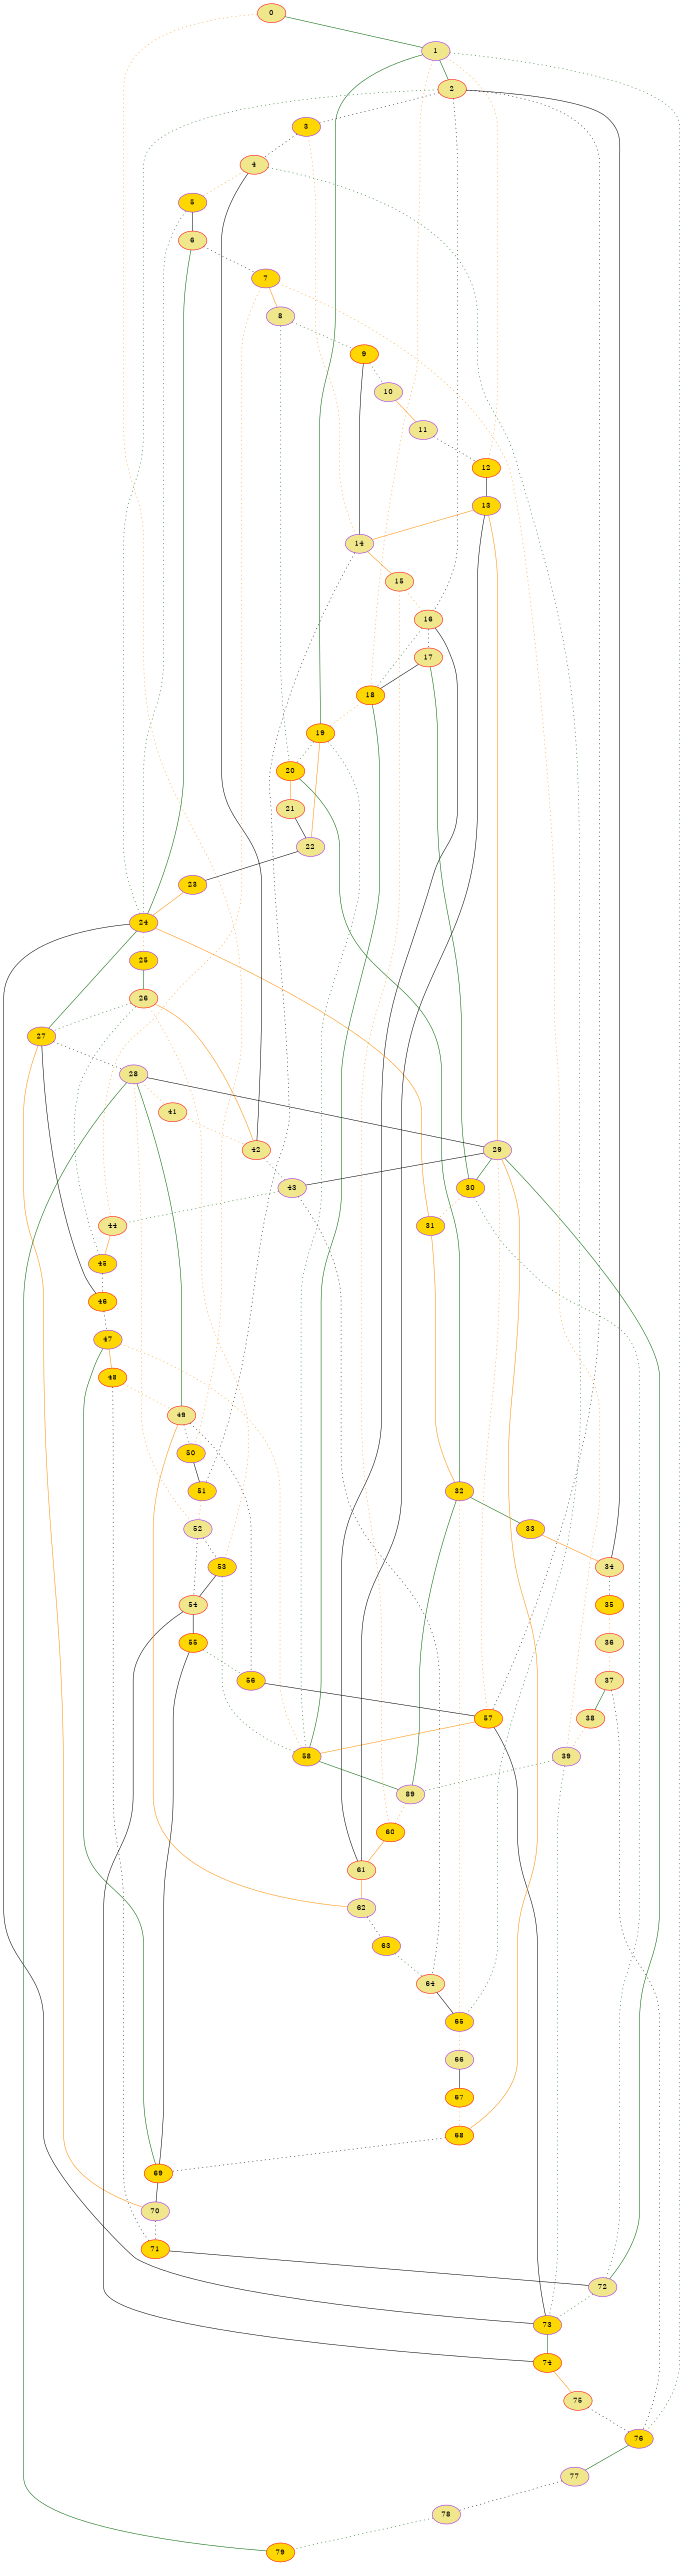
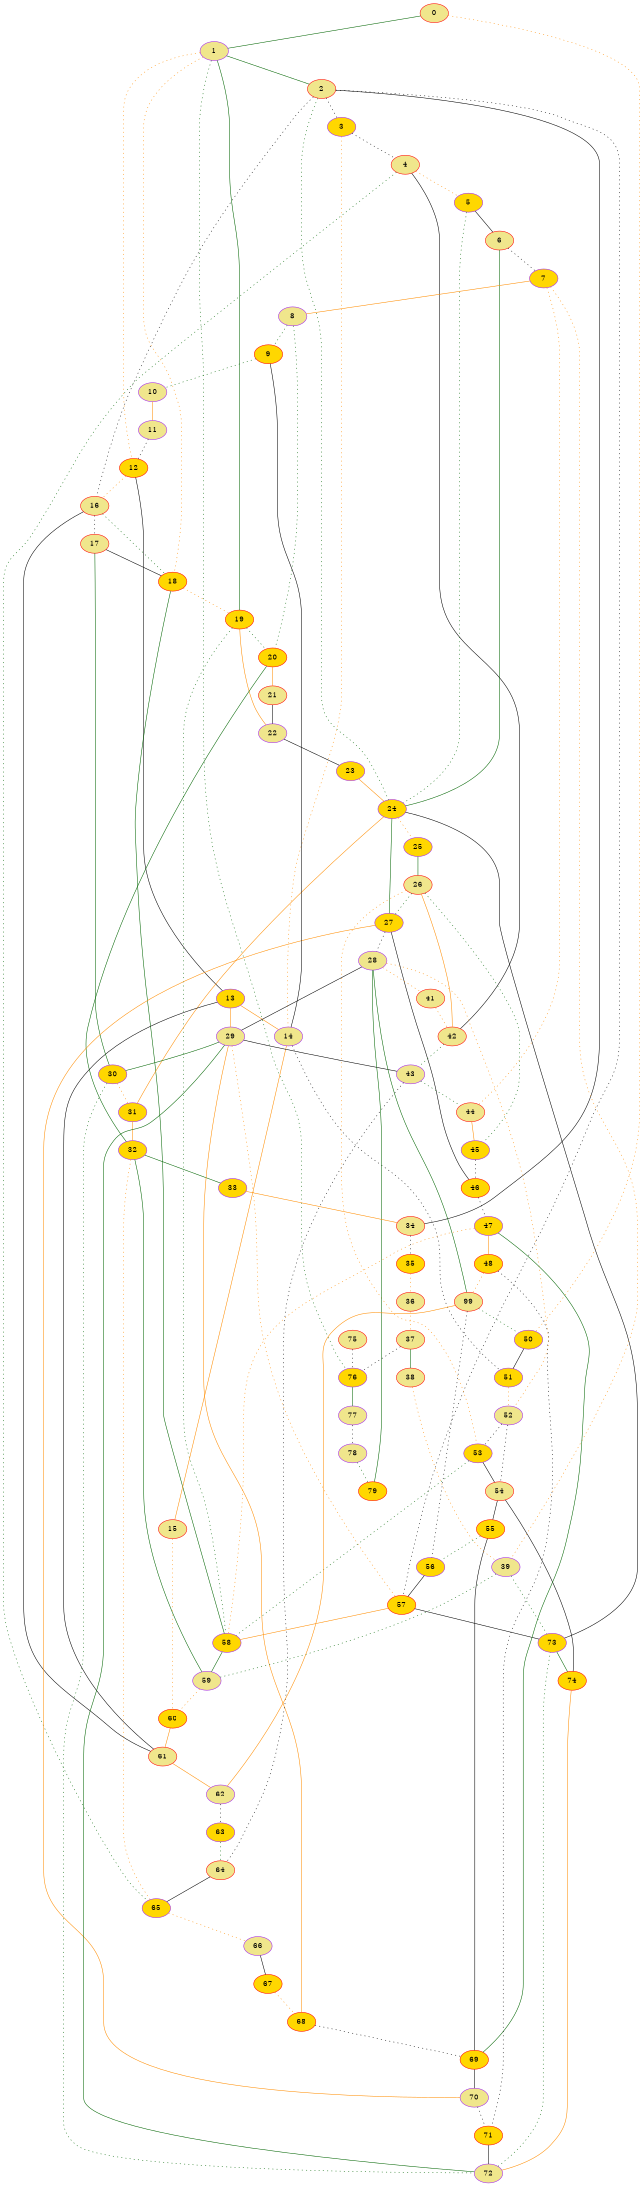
(414, 601) -> (114, 487)
(182, 1415) -> (468, 1302)
(411, 1794) -> (207, 1681)
(563, 2382) -> (567, 1948)
